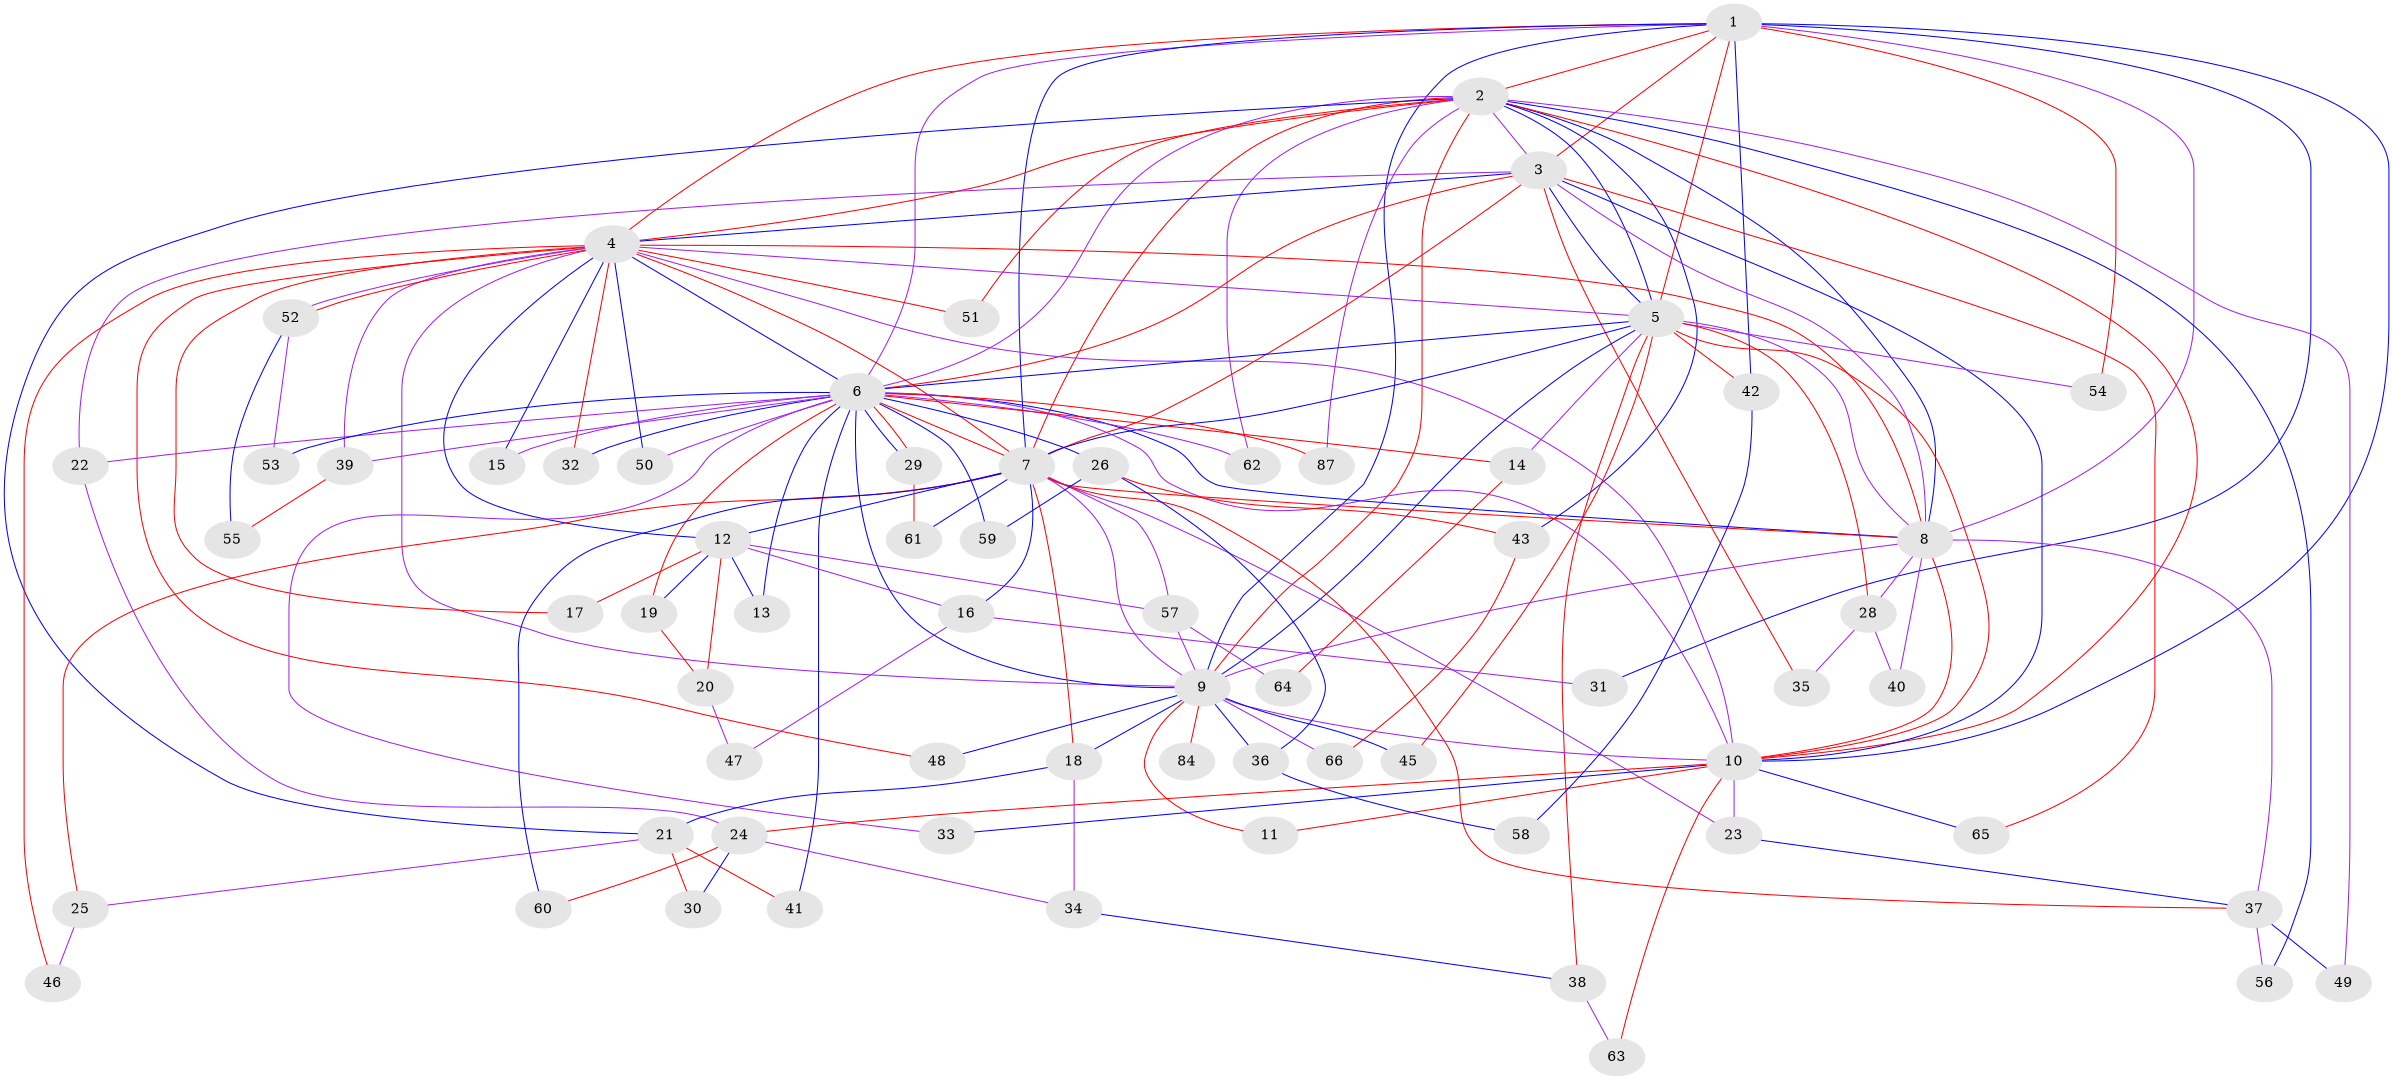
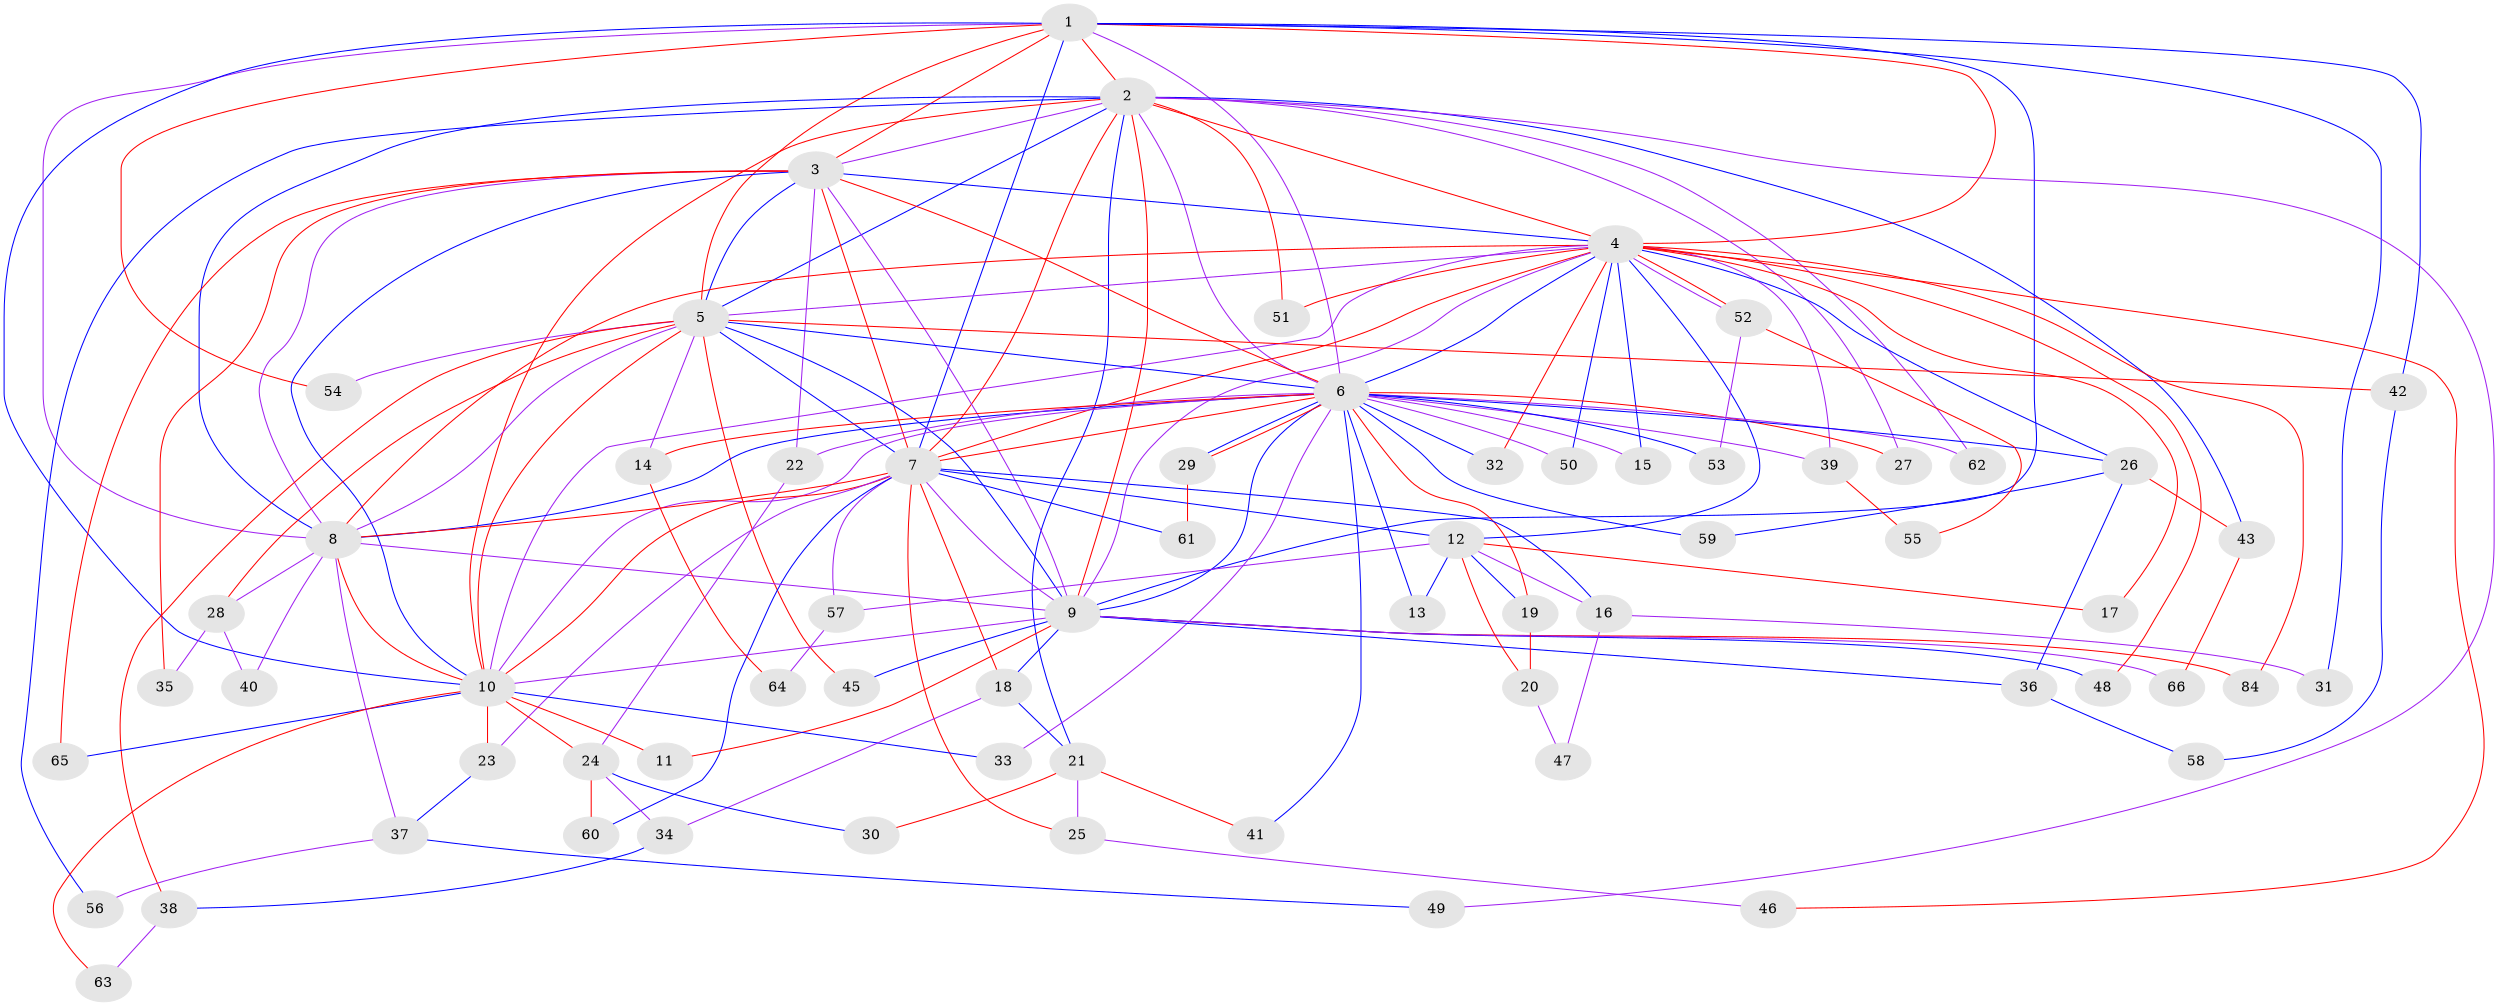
none -> (1866, 338)
none -> (2097, 347)
(241, 424) -> (1951, 415)
(1327, 466) -> (1904, 466)
(1187, 651) -> (960, 385)
(1734, 799) -> (488, 725)
(1545, 872) -> (685, 523)
